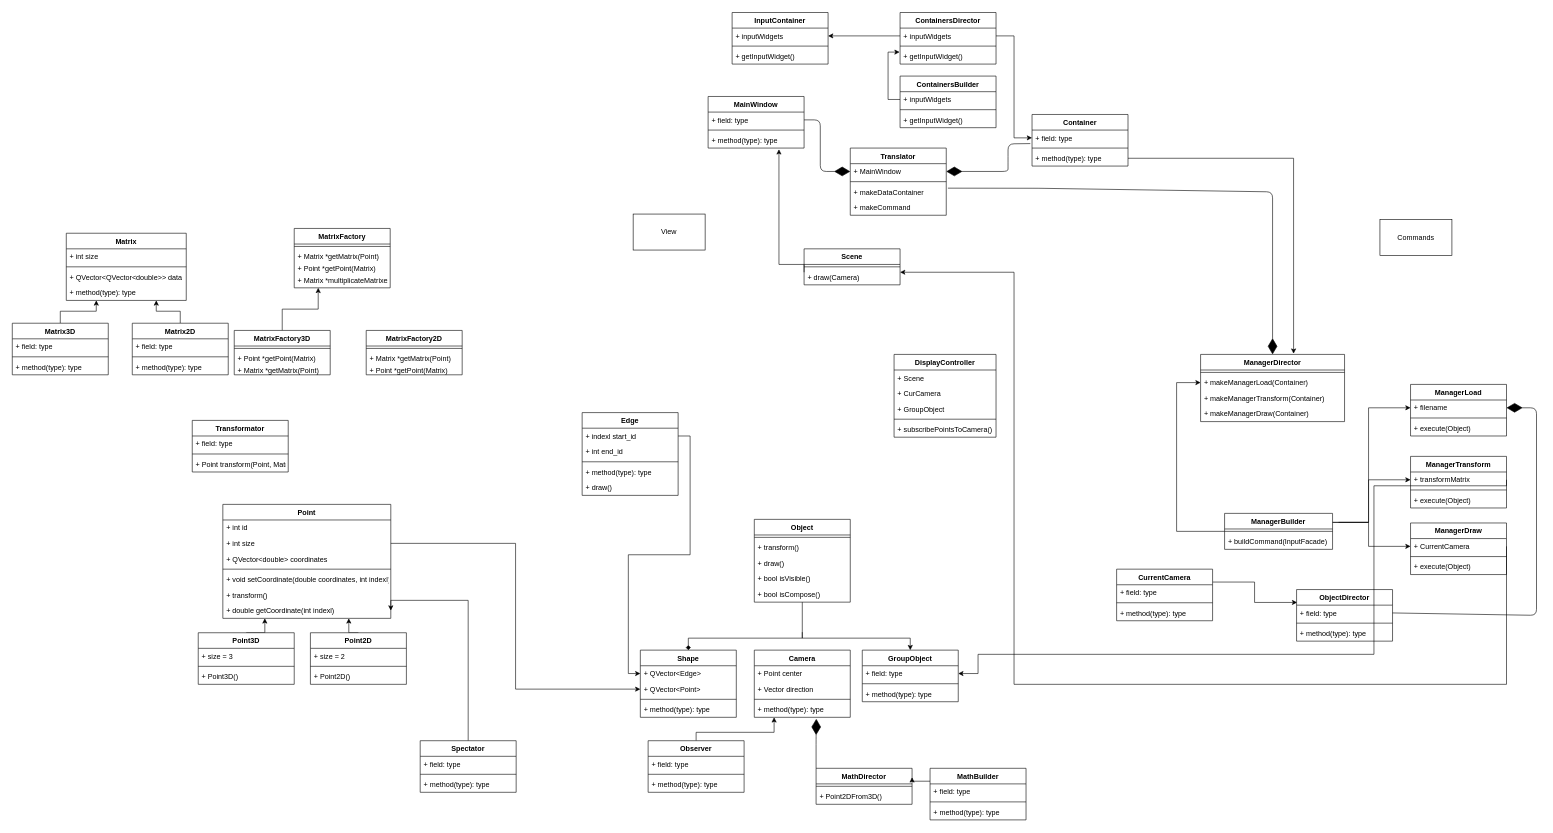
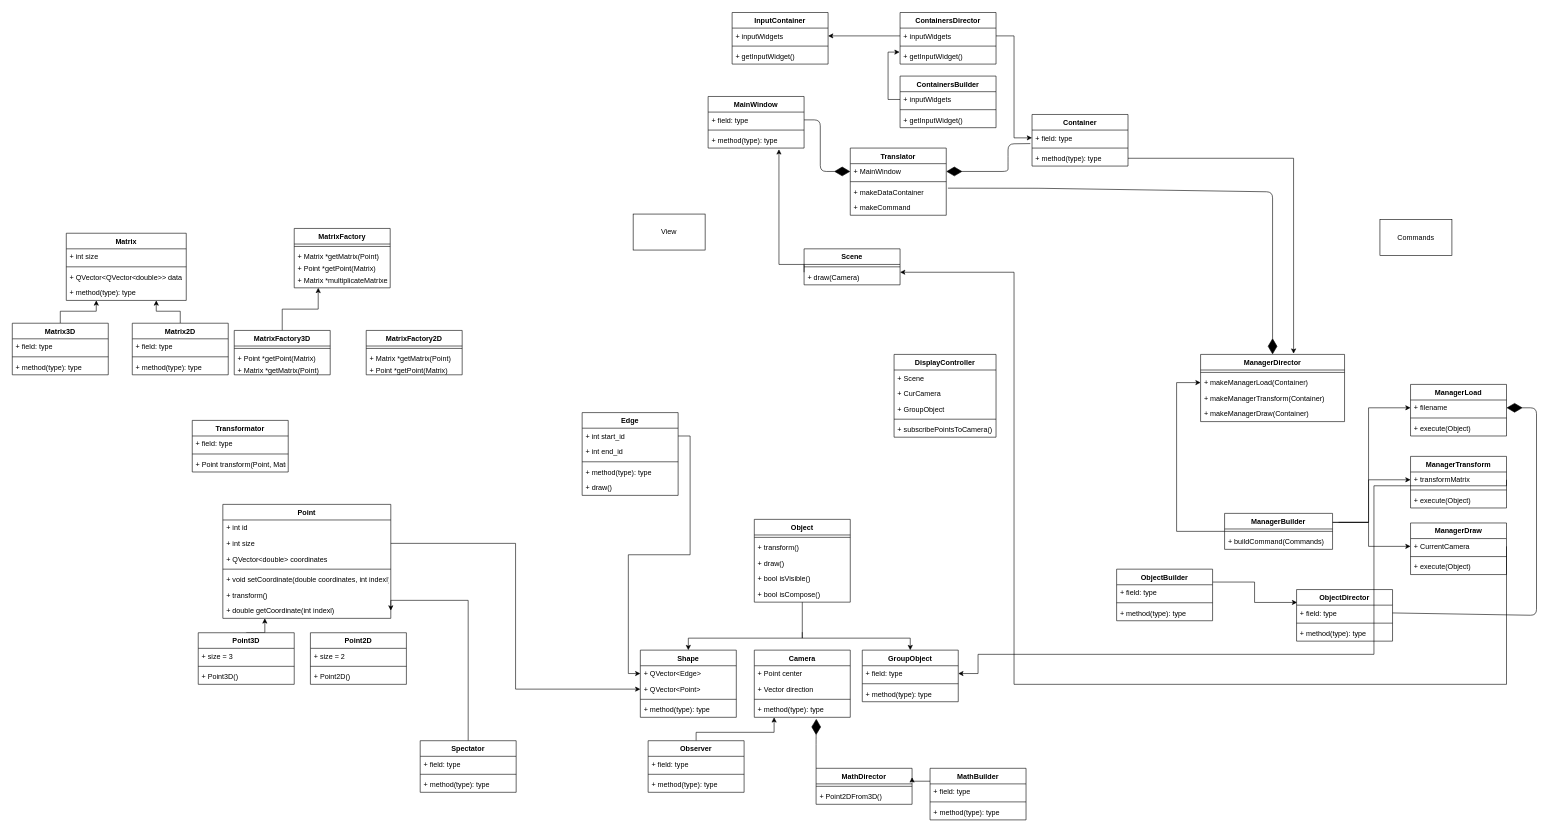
(615, 436) -> (610, 436)
(1280, 542) -> (1274, 542)
(1165, 577) -> (1165, 577)
(349, 623) -> none
(689, 644) -> (689, 644)
